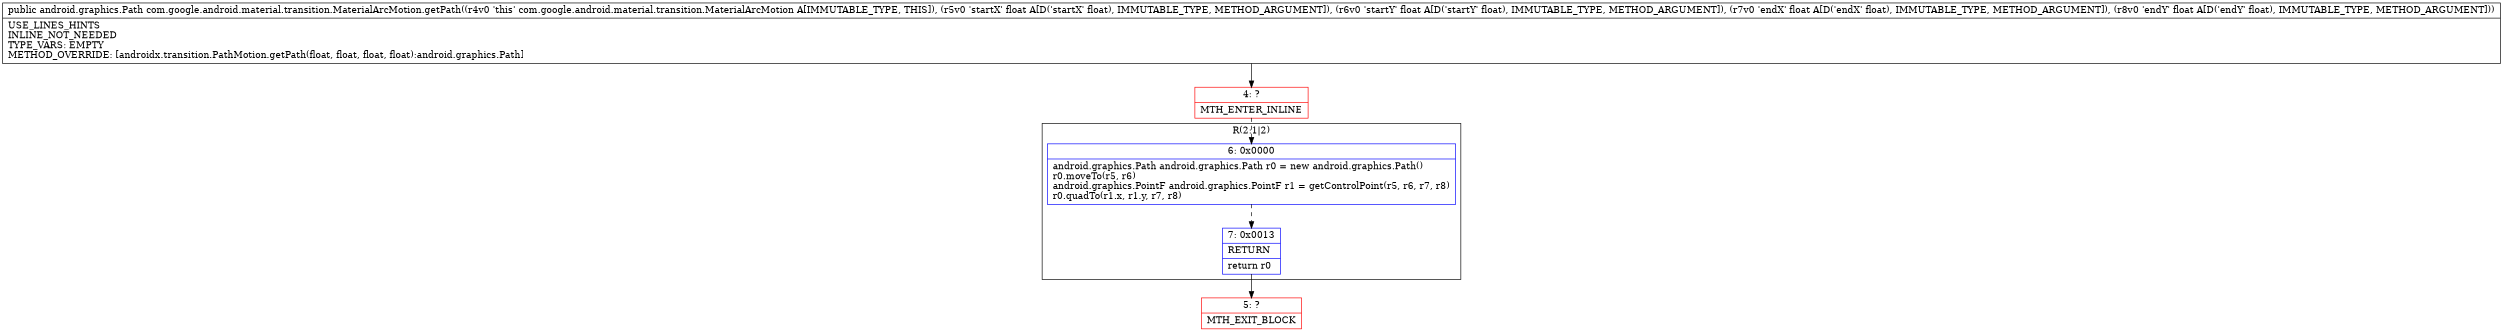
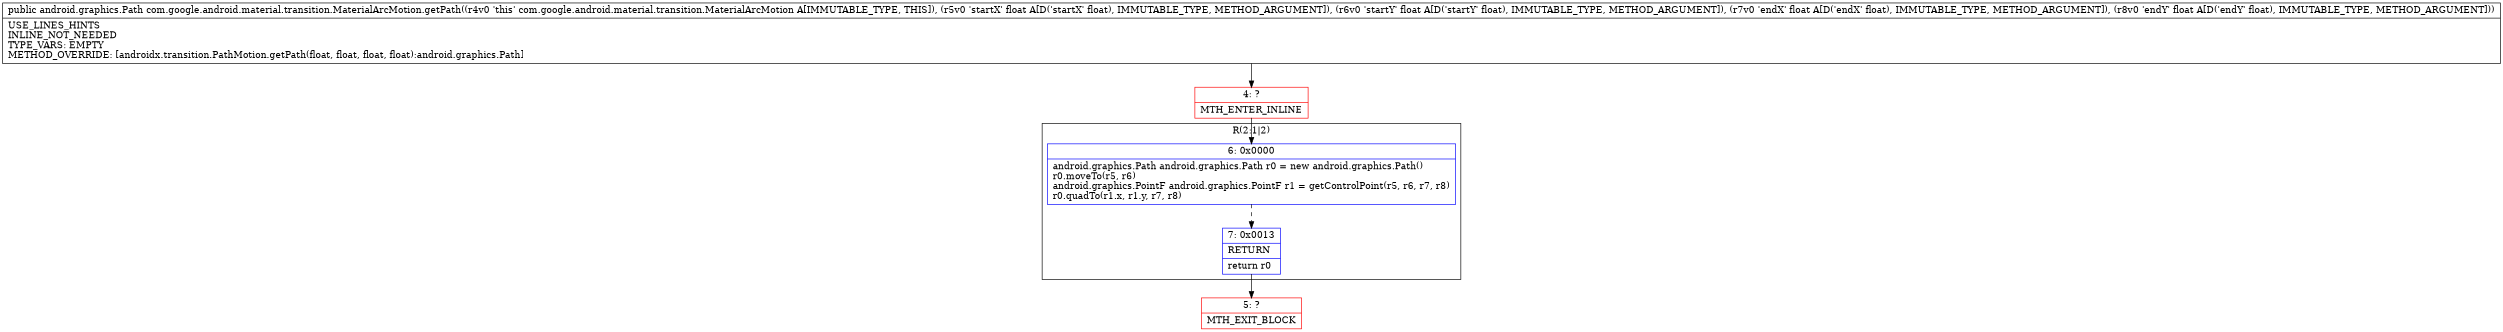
(1251, 128) -> (1251, 128)
